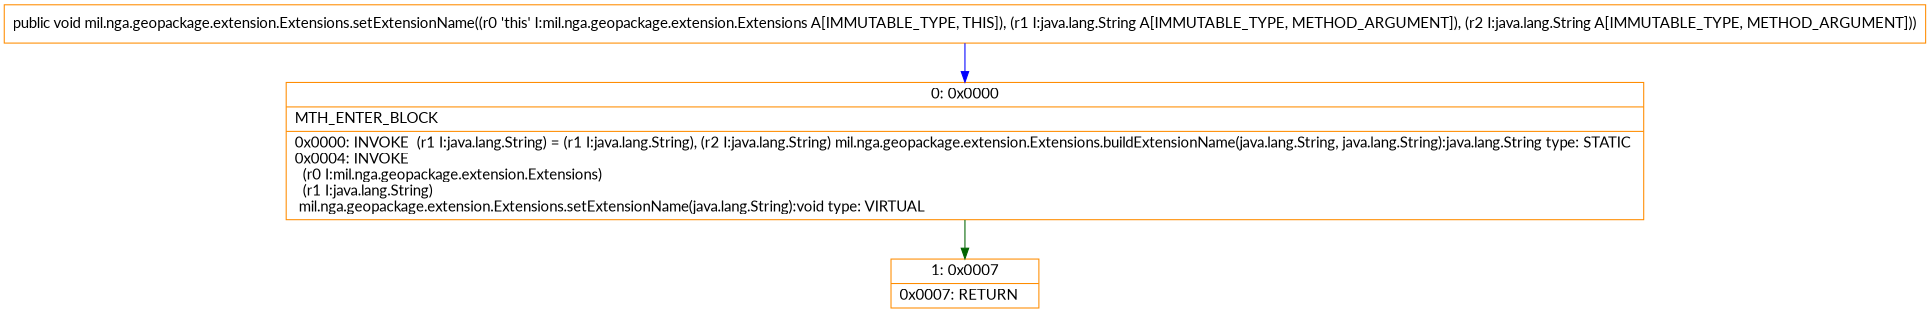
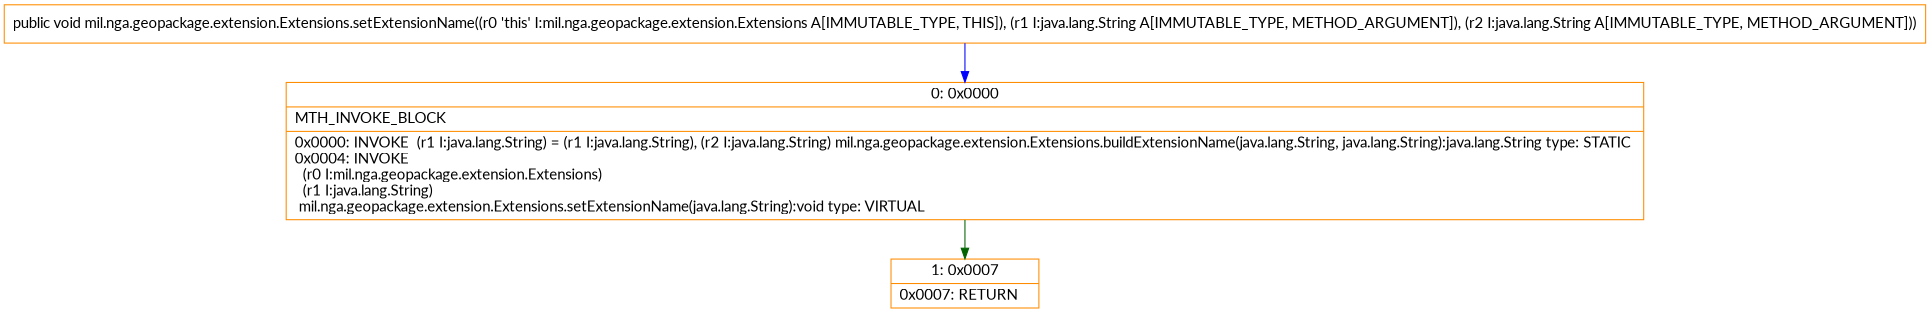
(367, 119) -> (370, 119)
